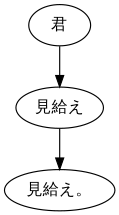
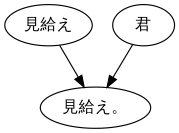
(60, 61) -> (123, 61)
